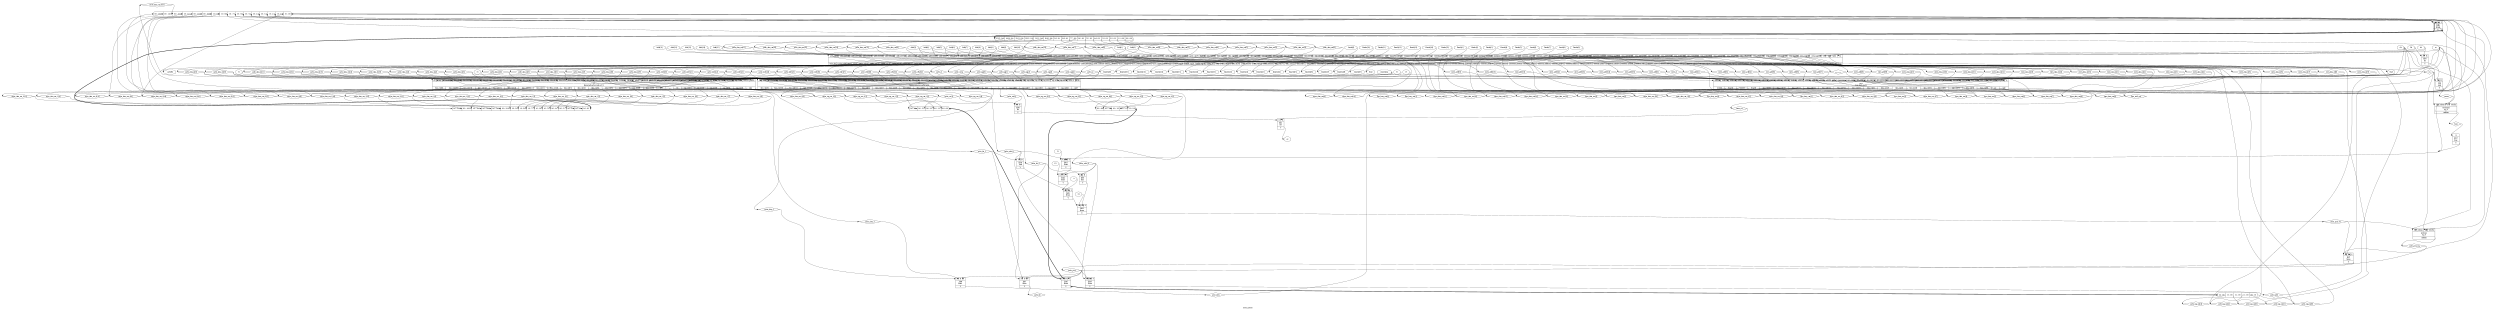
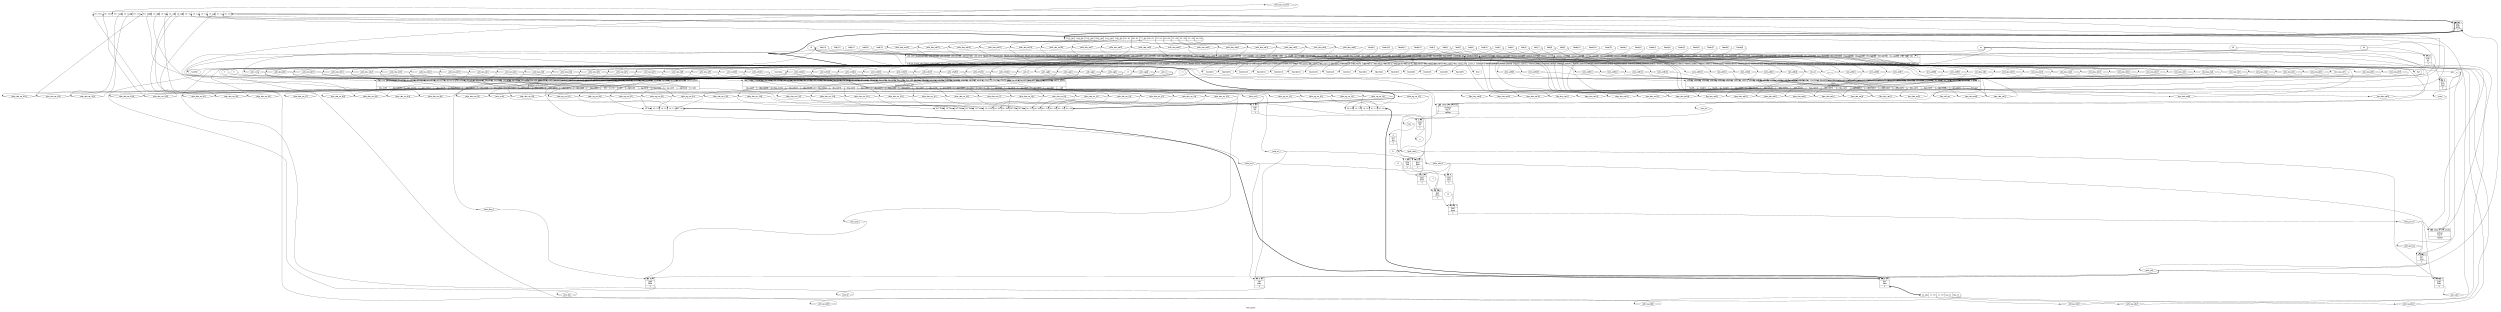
(2304, 72) -> (2340, 72)
none -> (205, 75)
